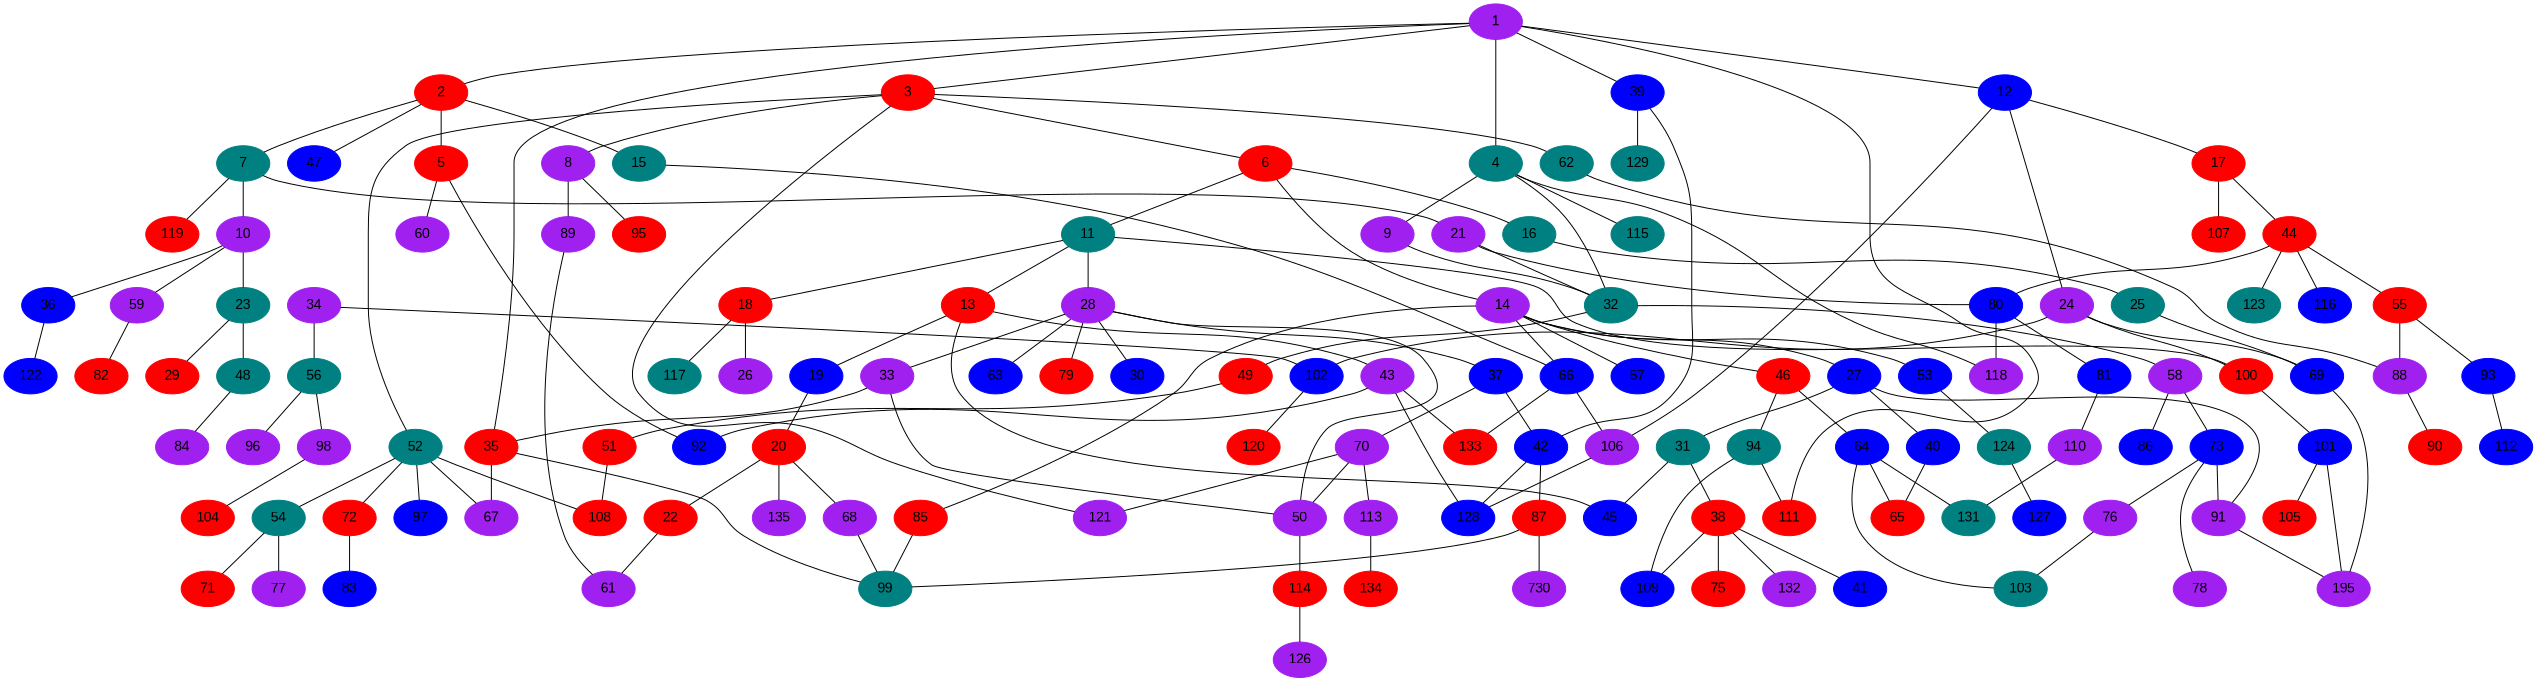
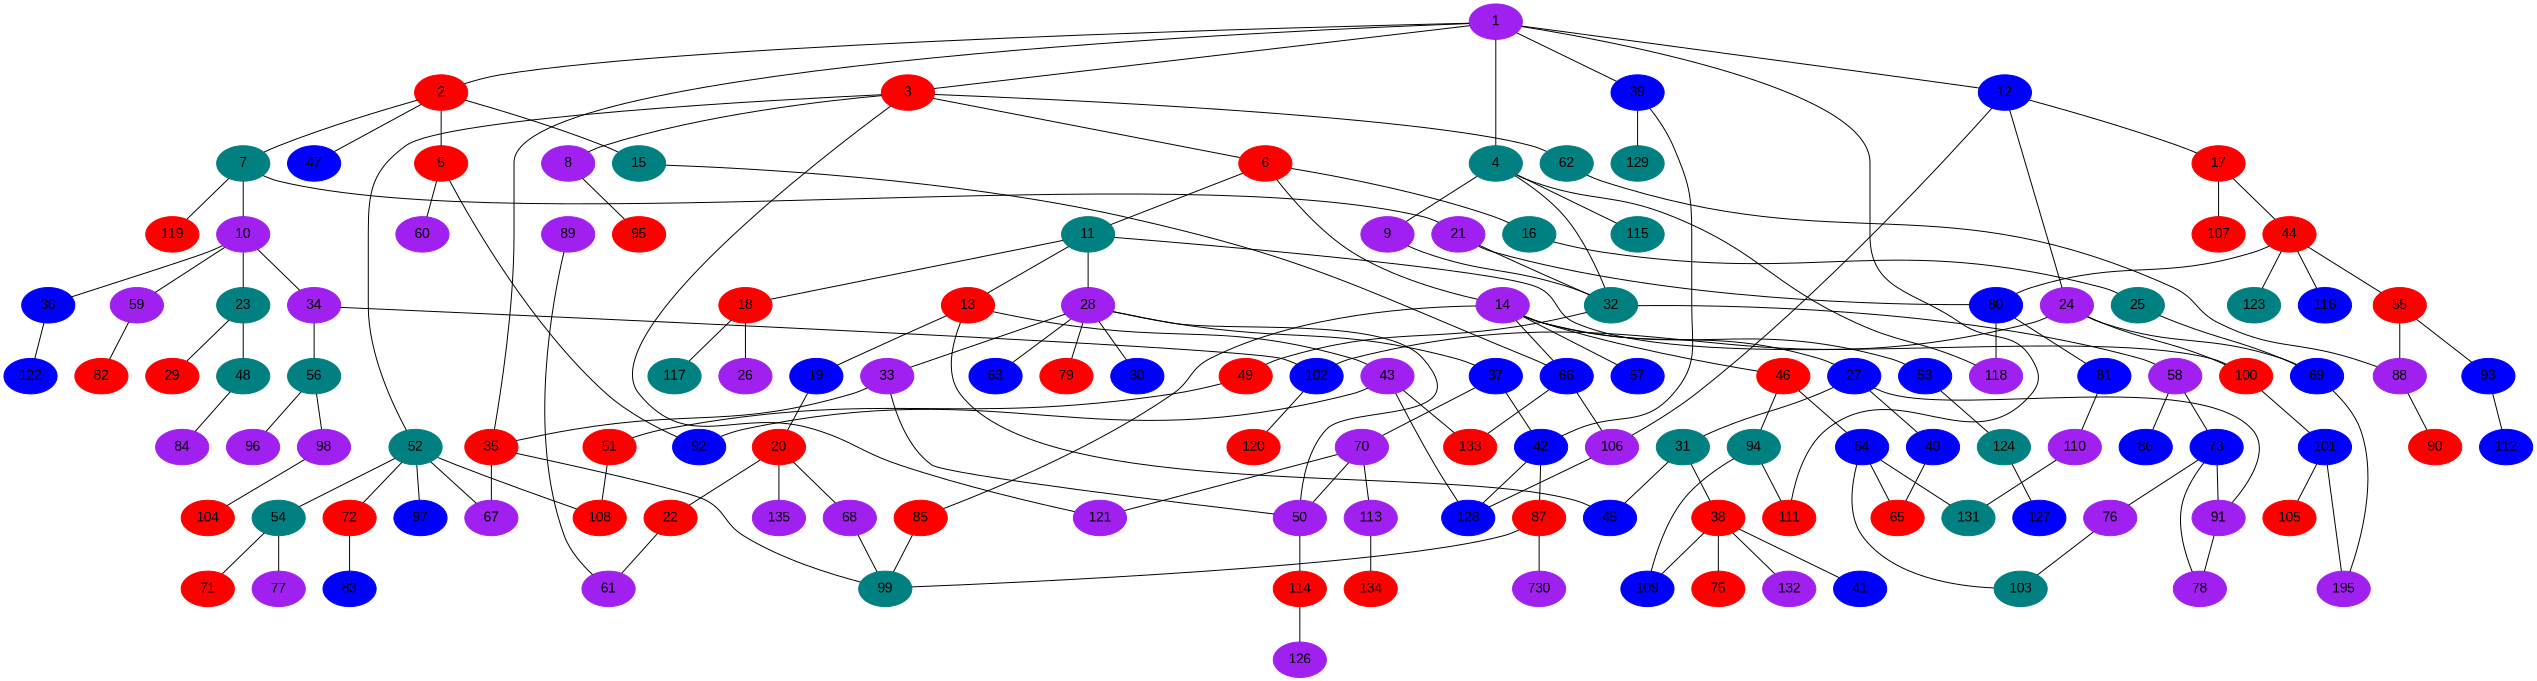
(568, 197) -> none
none -> (279, 270)
(2281, 553) -> (2209, 553)
